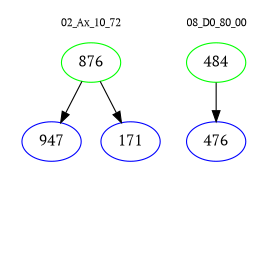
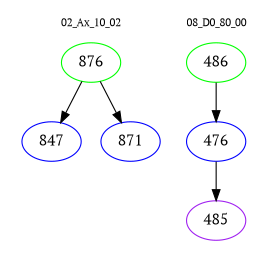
(91, 24) -> (91, 24)
(216, 63) -> (216, 63)
(52, 142) -> (52, 142)
(131, 142) -> (131, 142)
none -> (216, 221)
